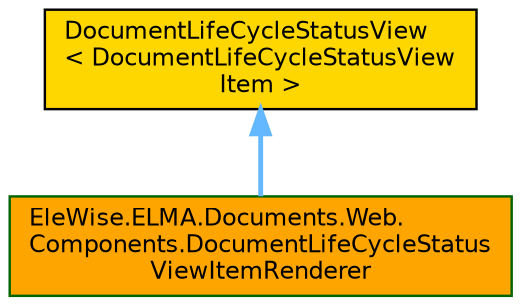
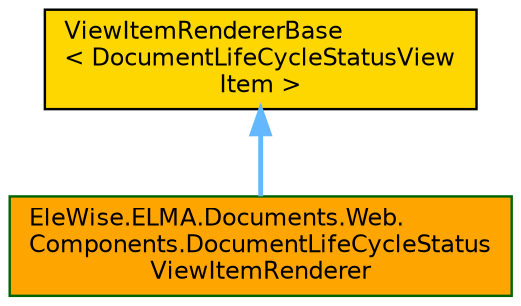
(261, 59) -> (261, 59)
